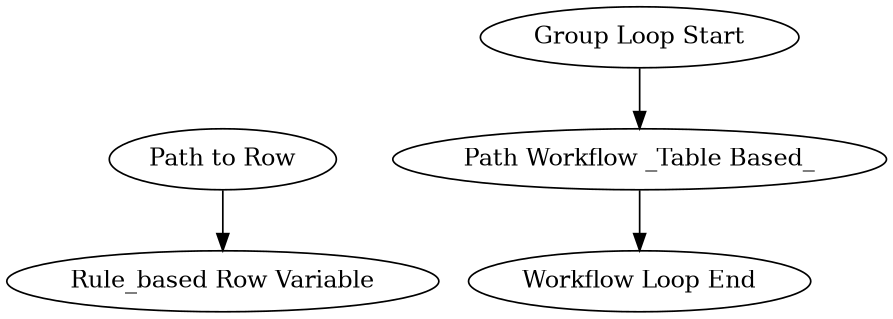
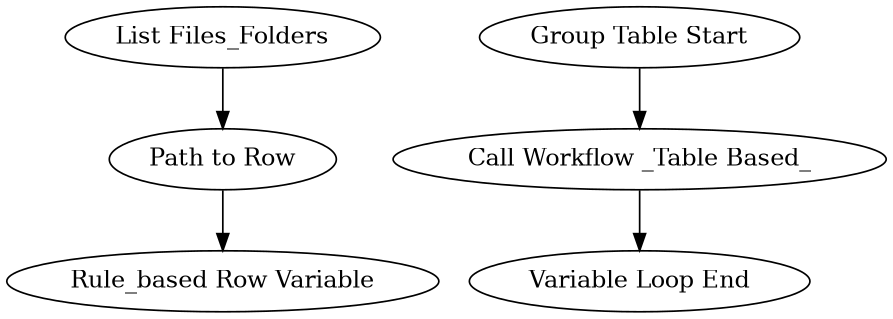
none -> (223, 37)
(640, 37) -> (640, 37)
(640, 159) -> (640, 159)
(640, 281) -> (640, 281)
